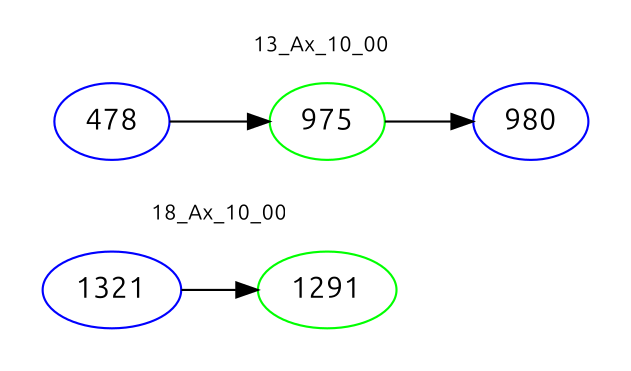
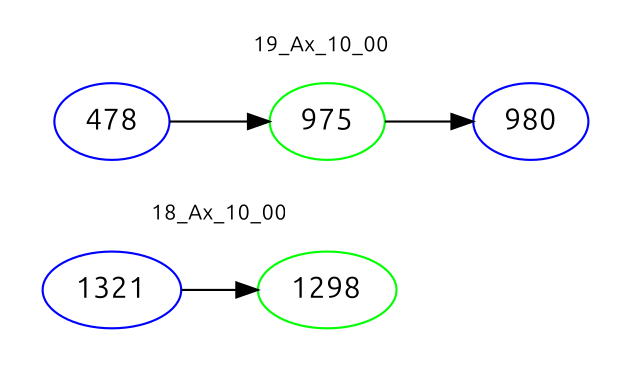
(321, 46) -> (321, 46)
(327, 290) -> (327, 290)
